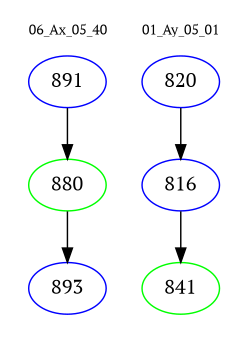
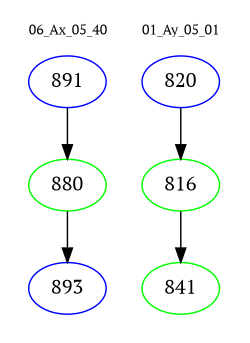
(181, 185) -> (181, 185)
